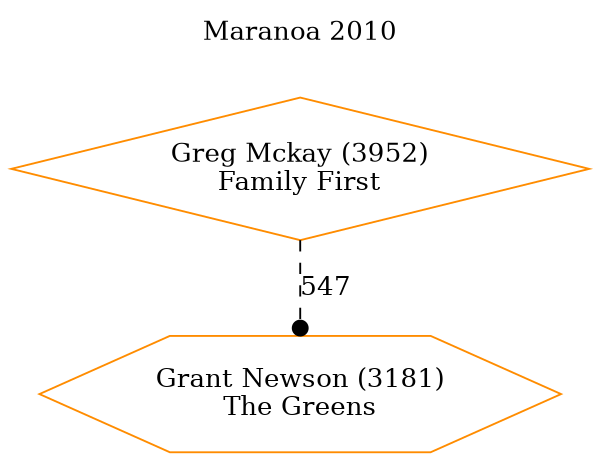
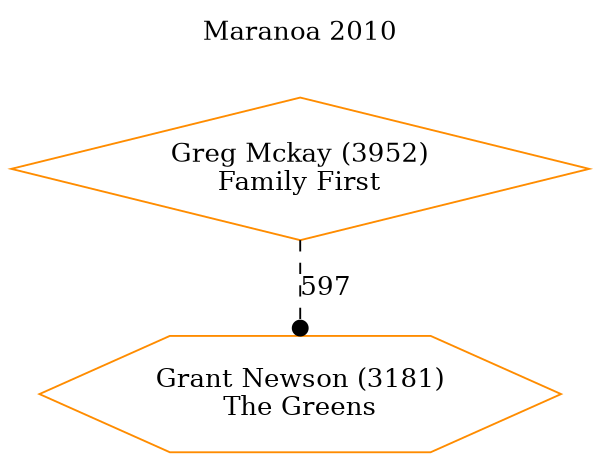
(326, 288) -> (326, 288)
